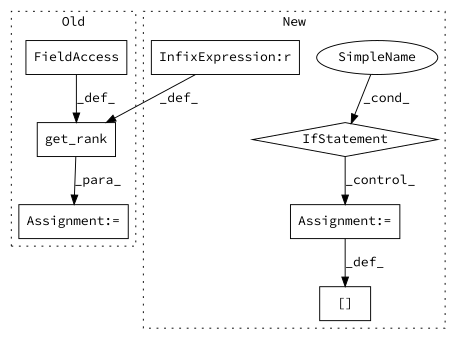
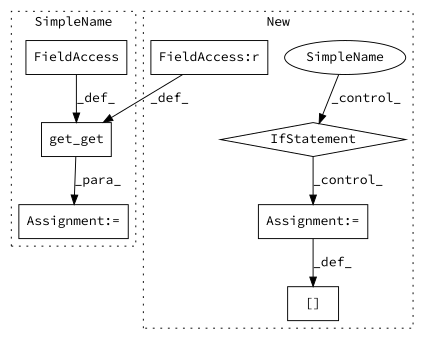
(74, 22) -> (74, 22)
(225, 58) -> (209, 58)
(387, 99) -> (366, 99)
(76, 140) -> (76, 140)
